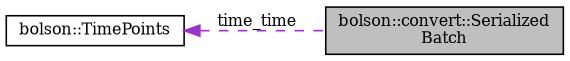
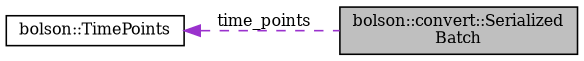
(255, 22) -> (262, 22)
